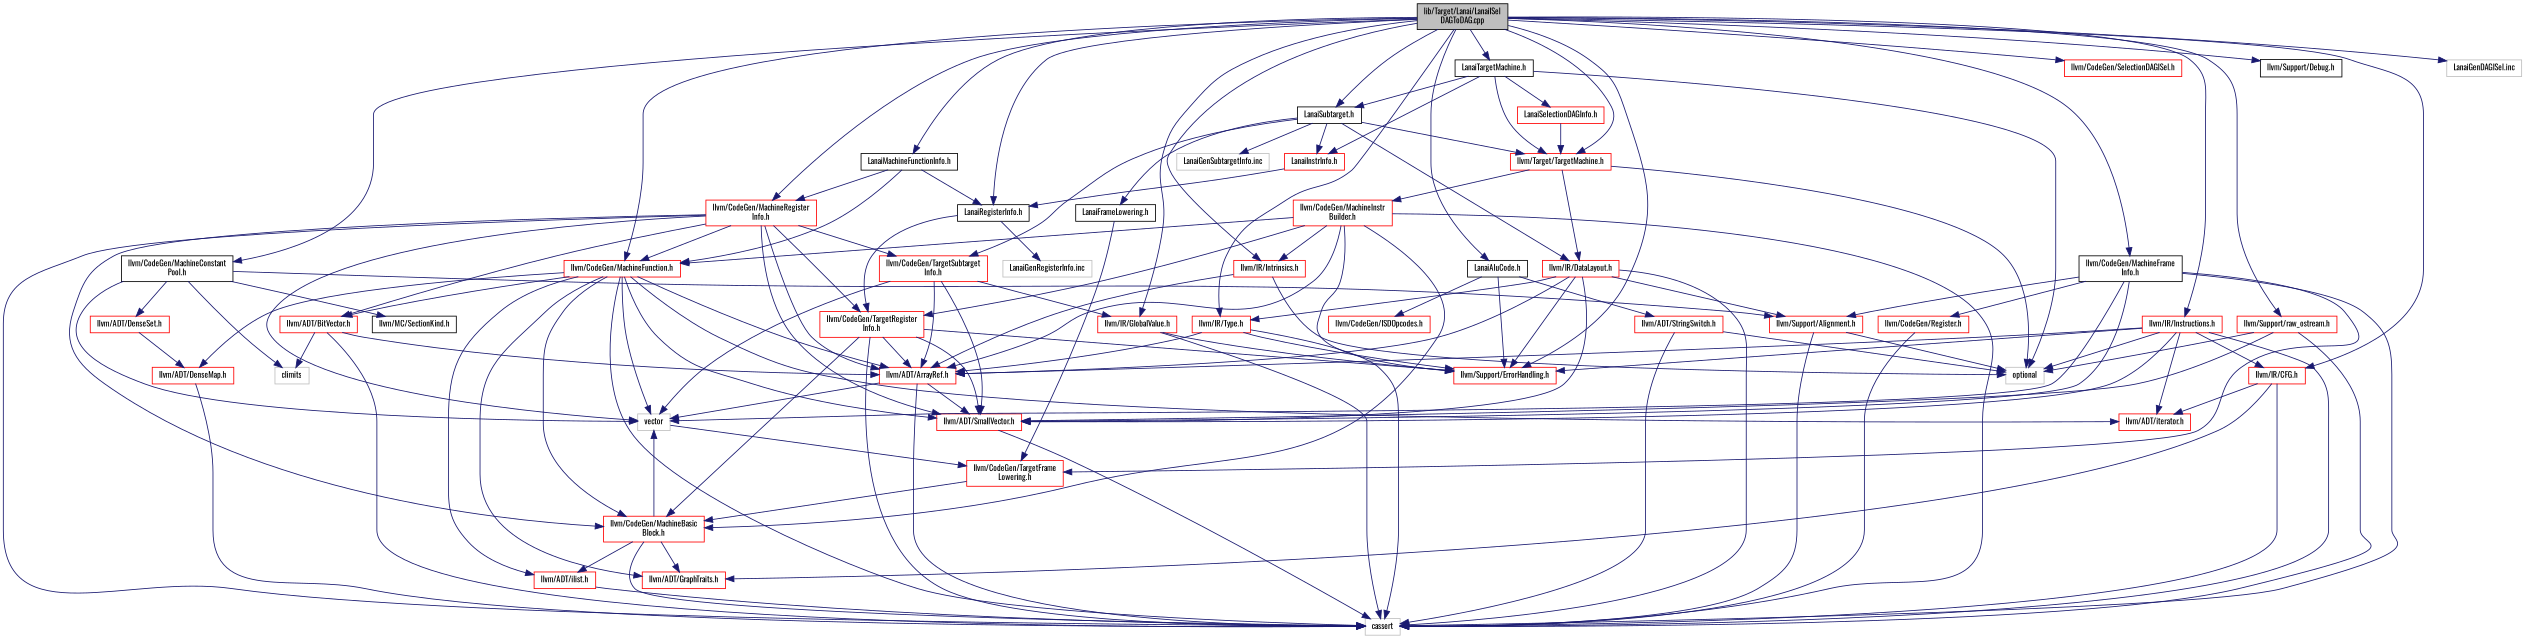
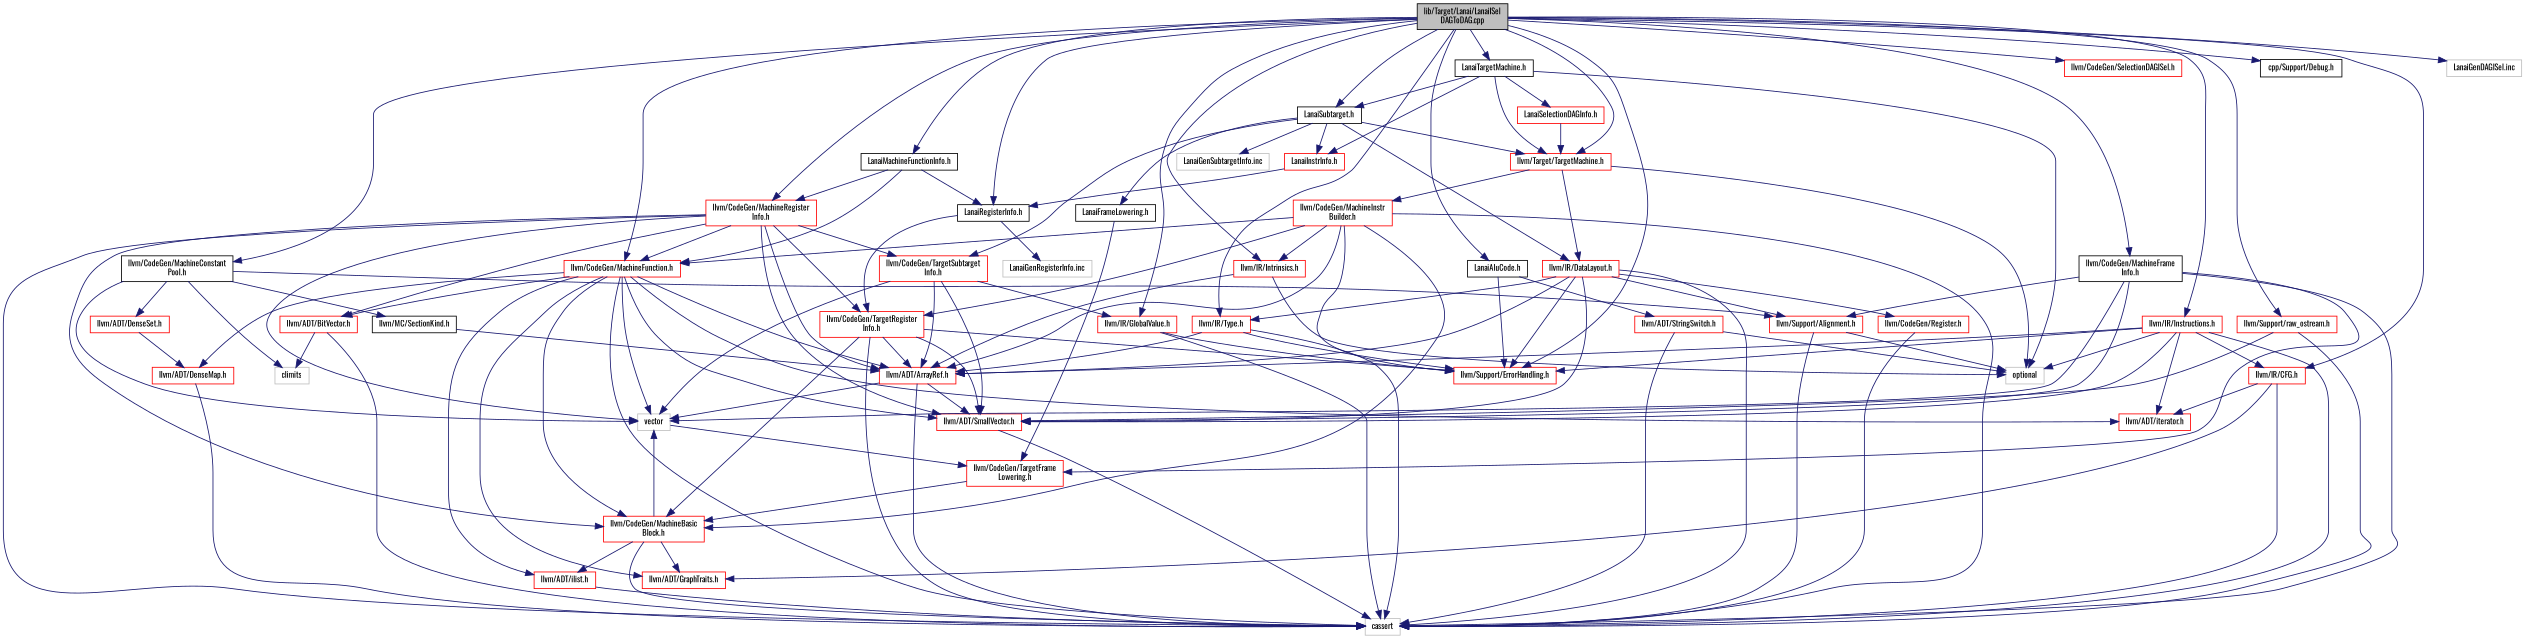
(2301, 68) -> (2301, 68)
(2019, 299) -> (1753, 292)
(1379, 324) -> none
(2148, 353) -> none
(605, 364) -> (664, 350)
